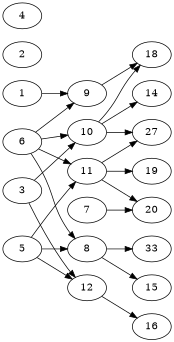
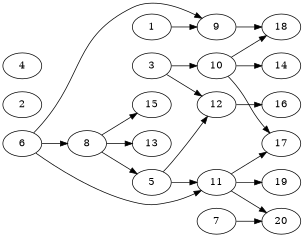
(152, 132) -> (281, 144)
(51, 138) -> none
(49, 249) -> (116, 161)
(152, 249) -> (152, 144)
